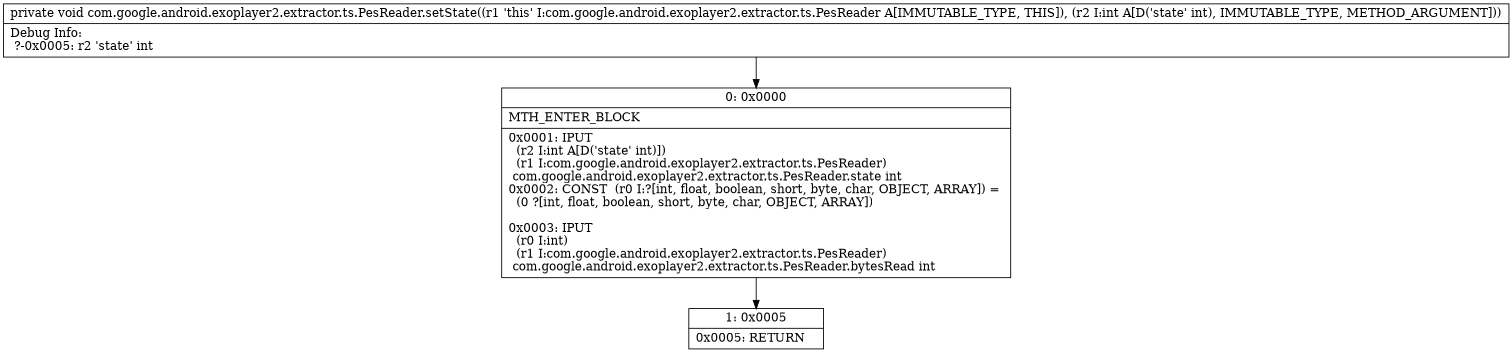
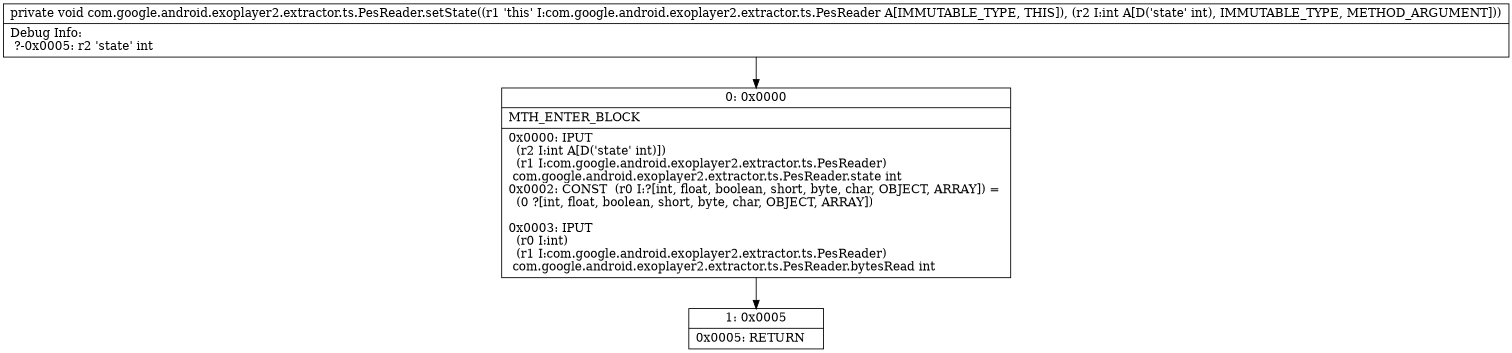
(554, 138) -> (554, 138)
